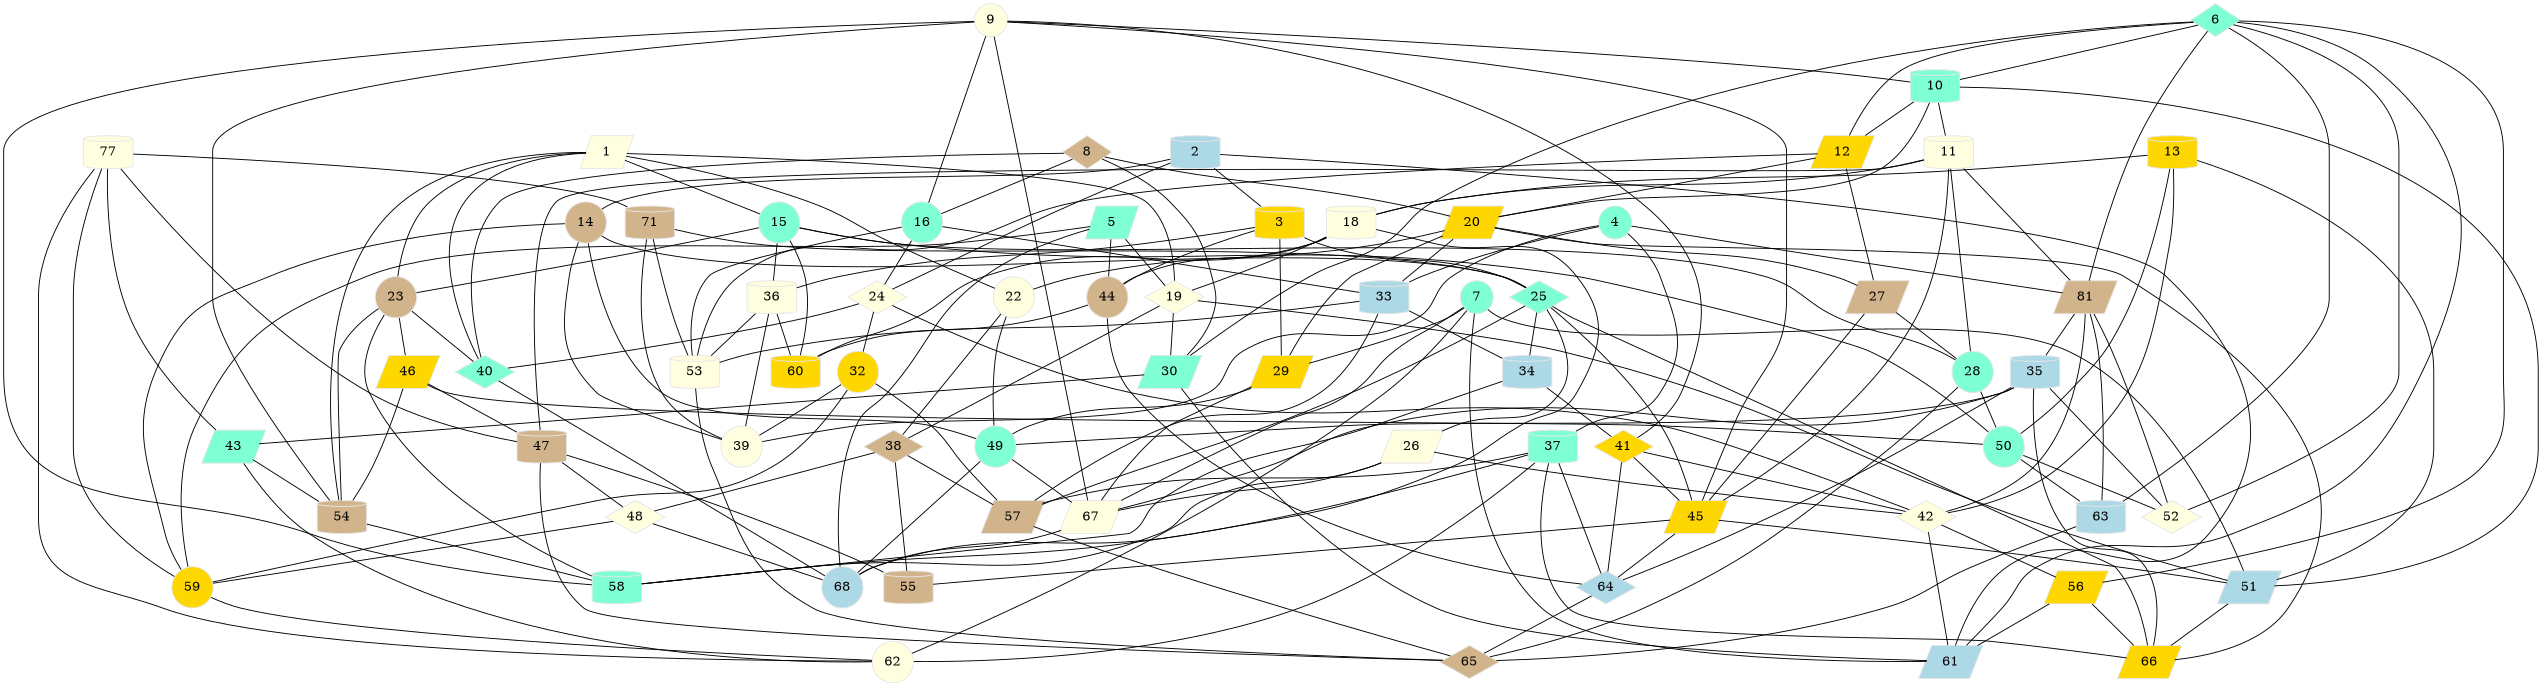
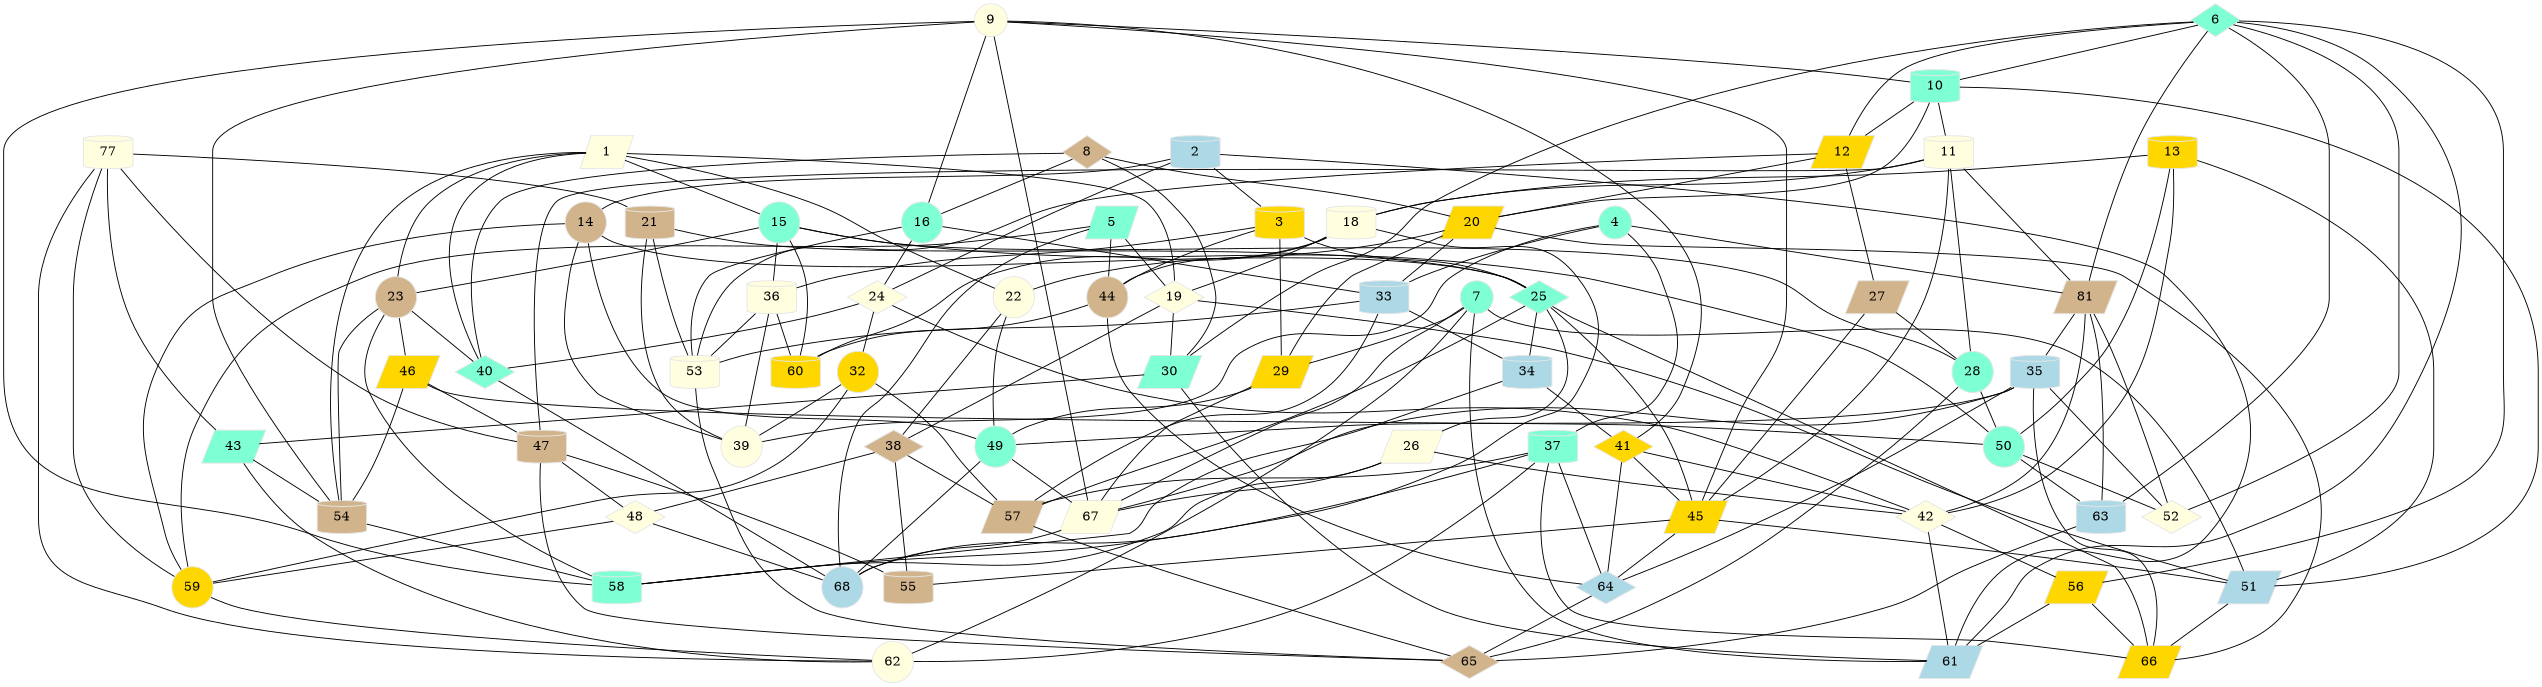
(650, 223) -> (650, 223)
(1677, 252) -> none
